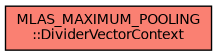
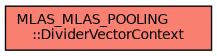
(109, 28) -> (109, 28)
